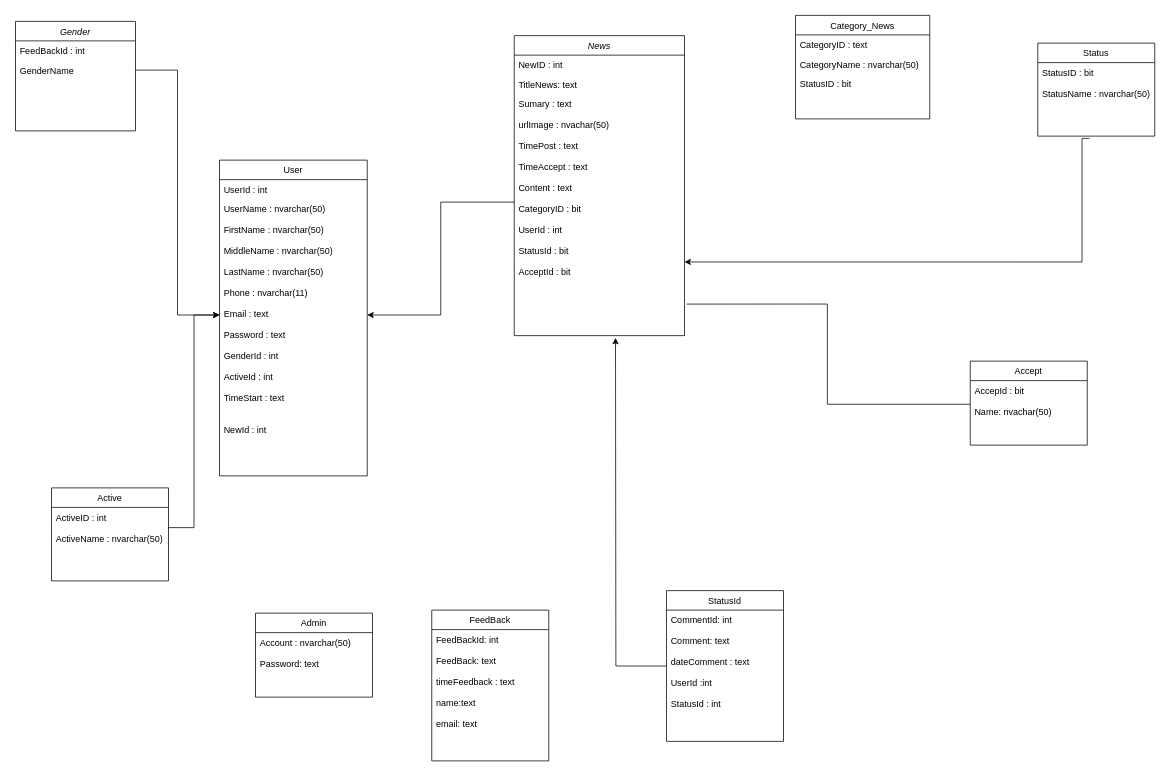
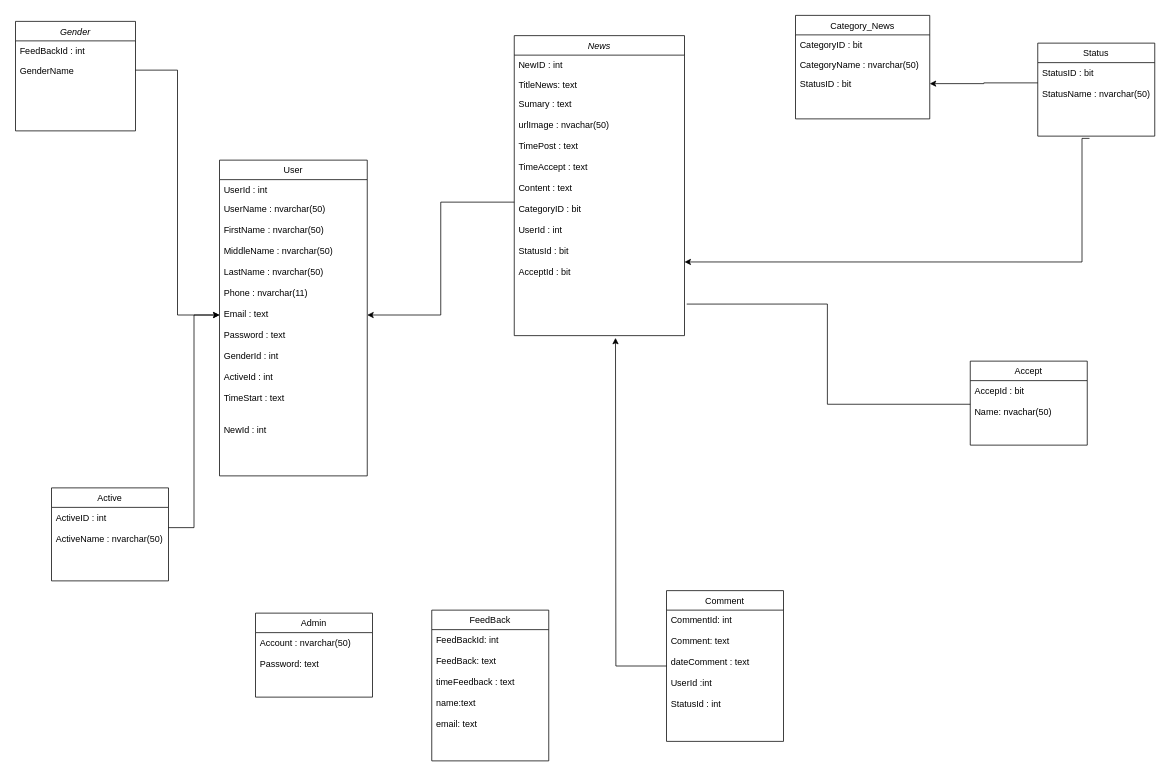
(839, 45) -> (835, 45)
none -> (961, 84)
(725, 601) -> (725, 601)
